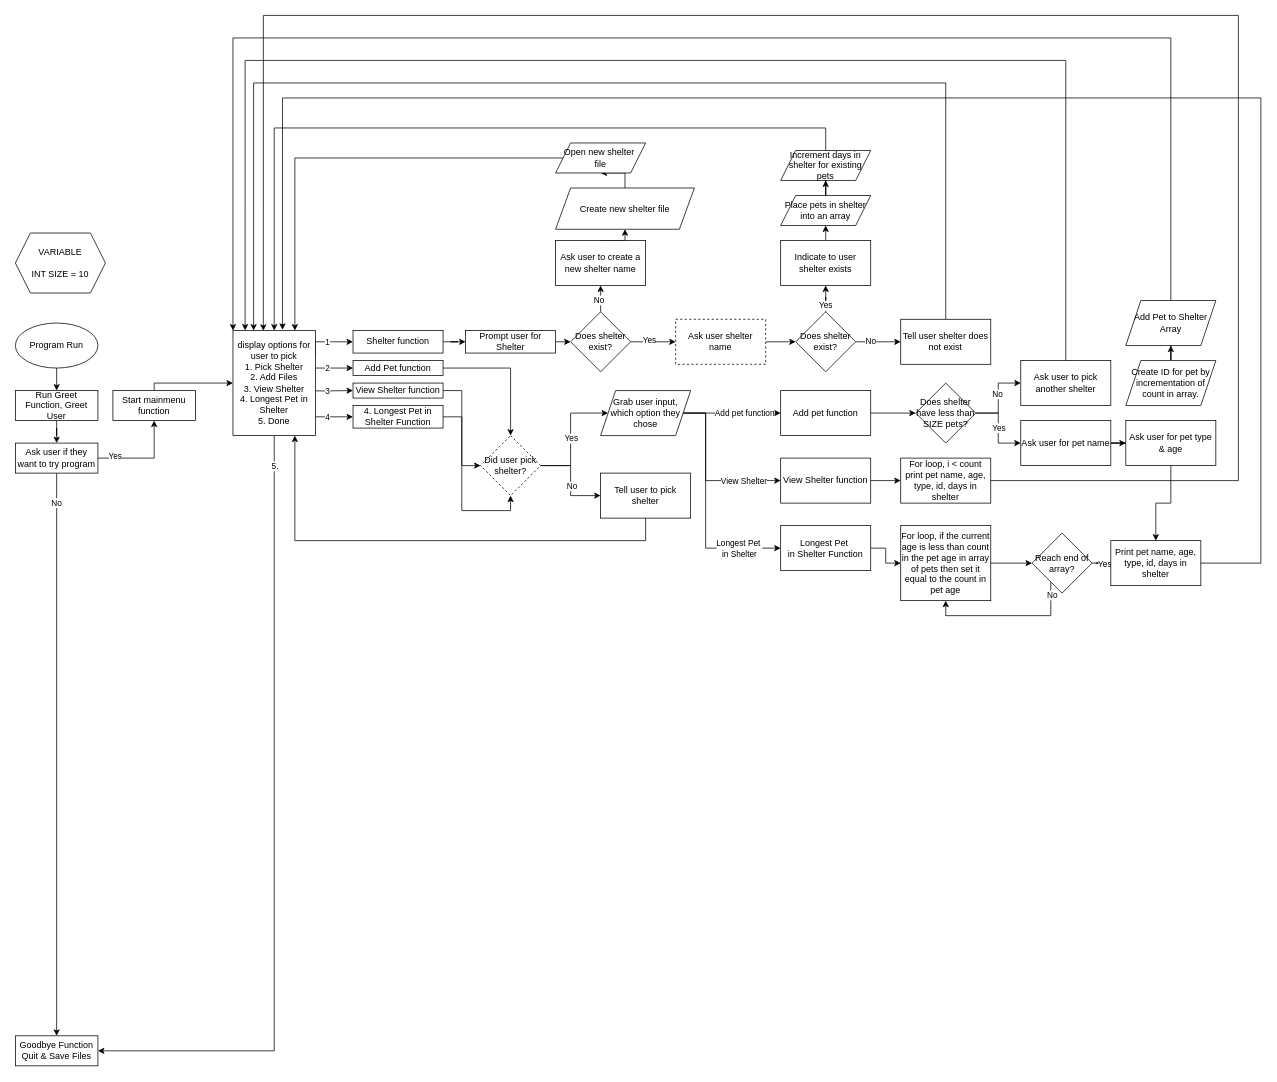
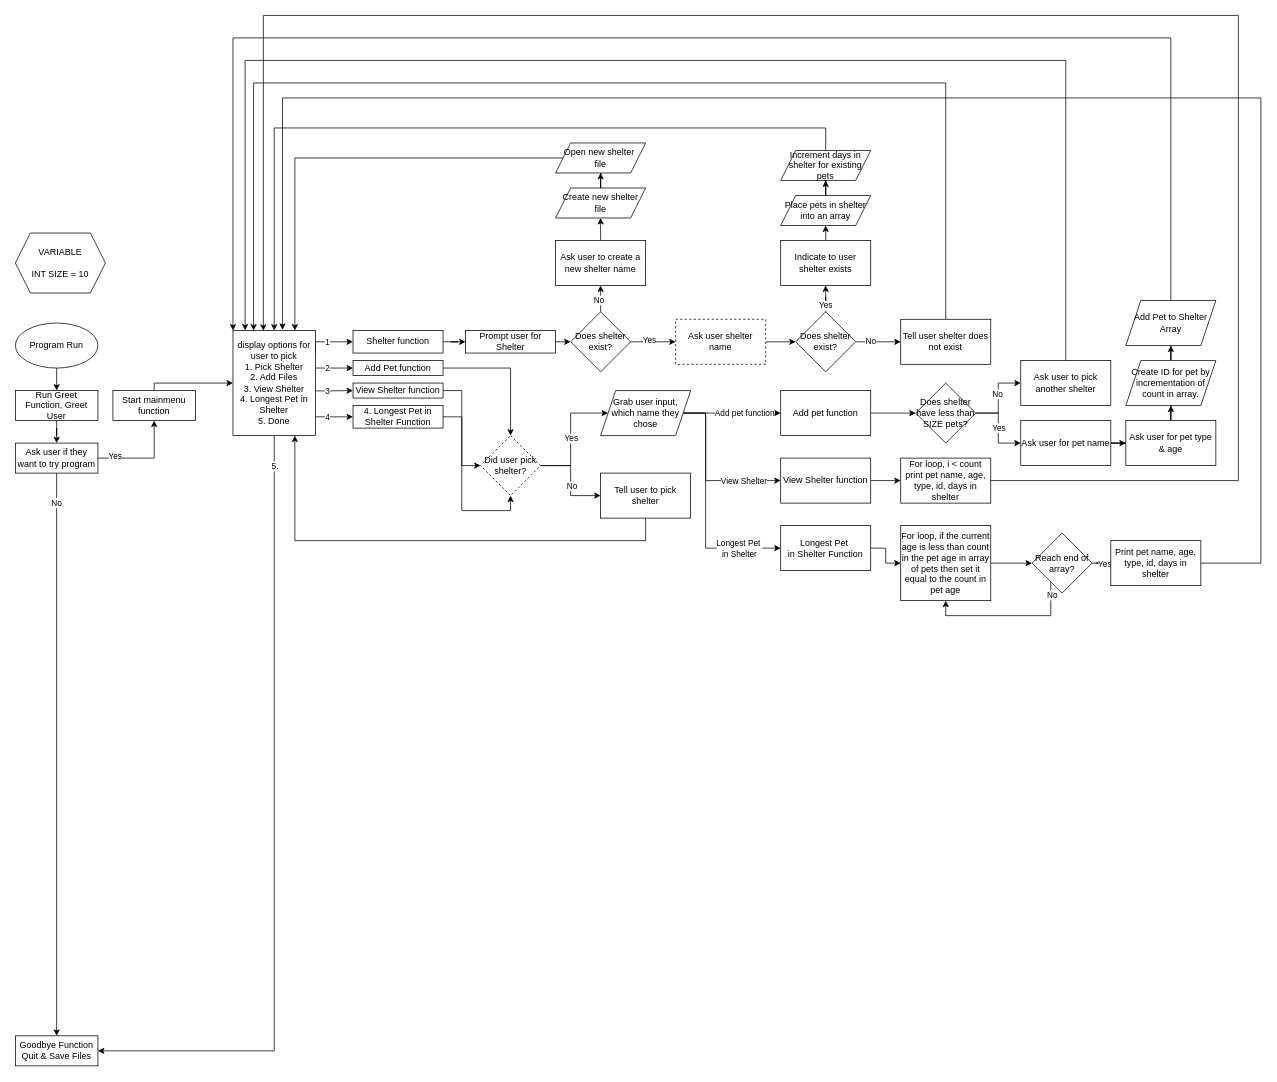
(625, 209) -> (600, 203)
(645, 413) -> (645, 413)
(1170, 485) -> (1170, 410)
